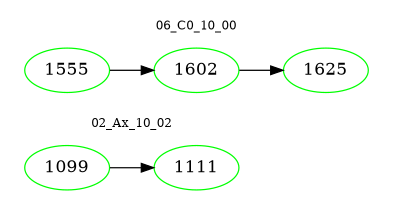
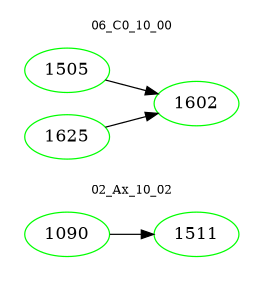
(67, 70) -> (67, 70)
(255, 70) -> (126, 122)
(67, 168) -> (67, 234)
(197, 168) -> (197, 234)
